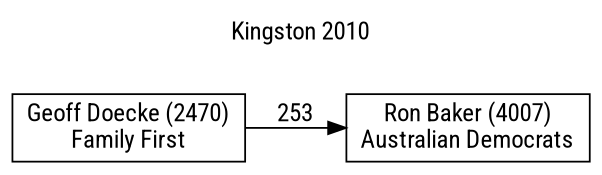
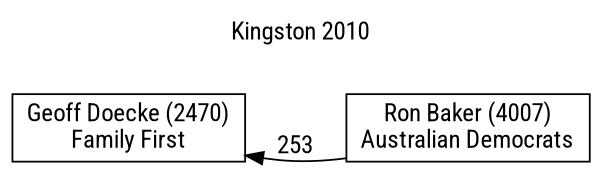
(287, 128) -> (305, 161)
